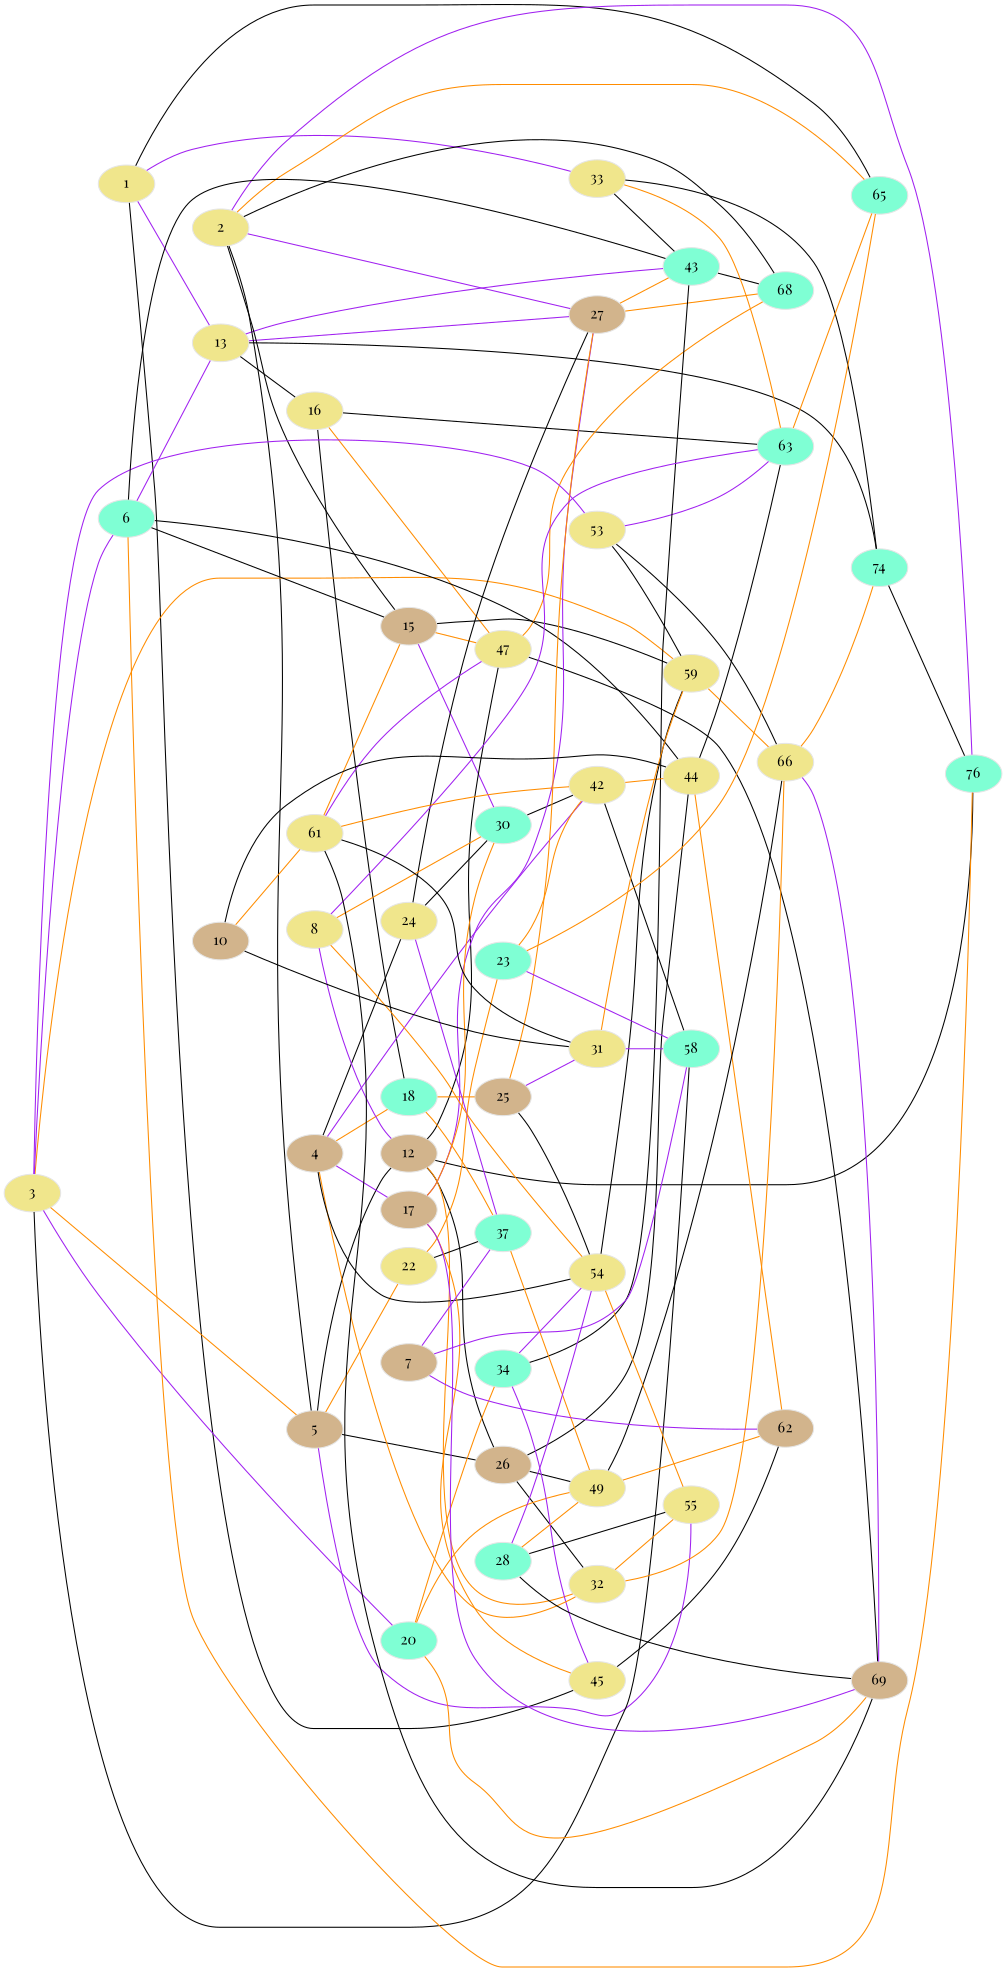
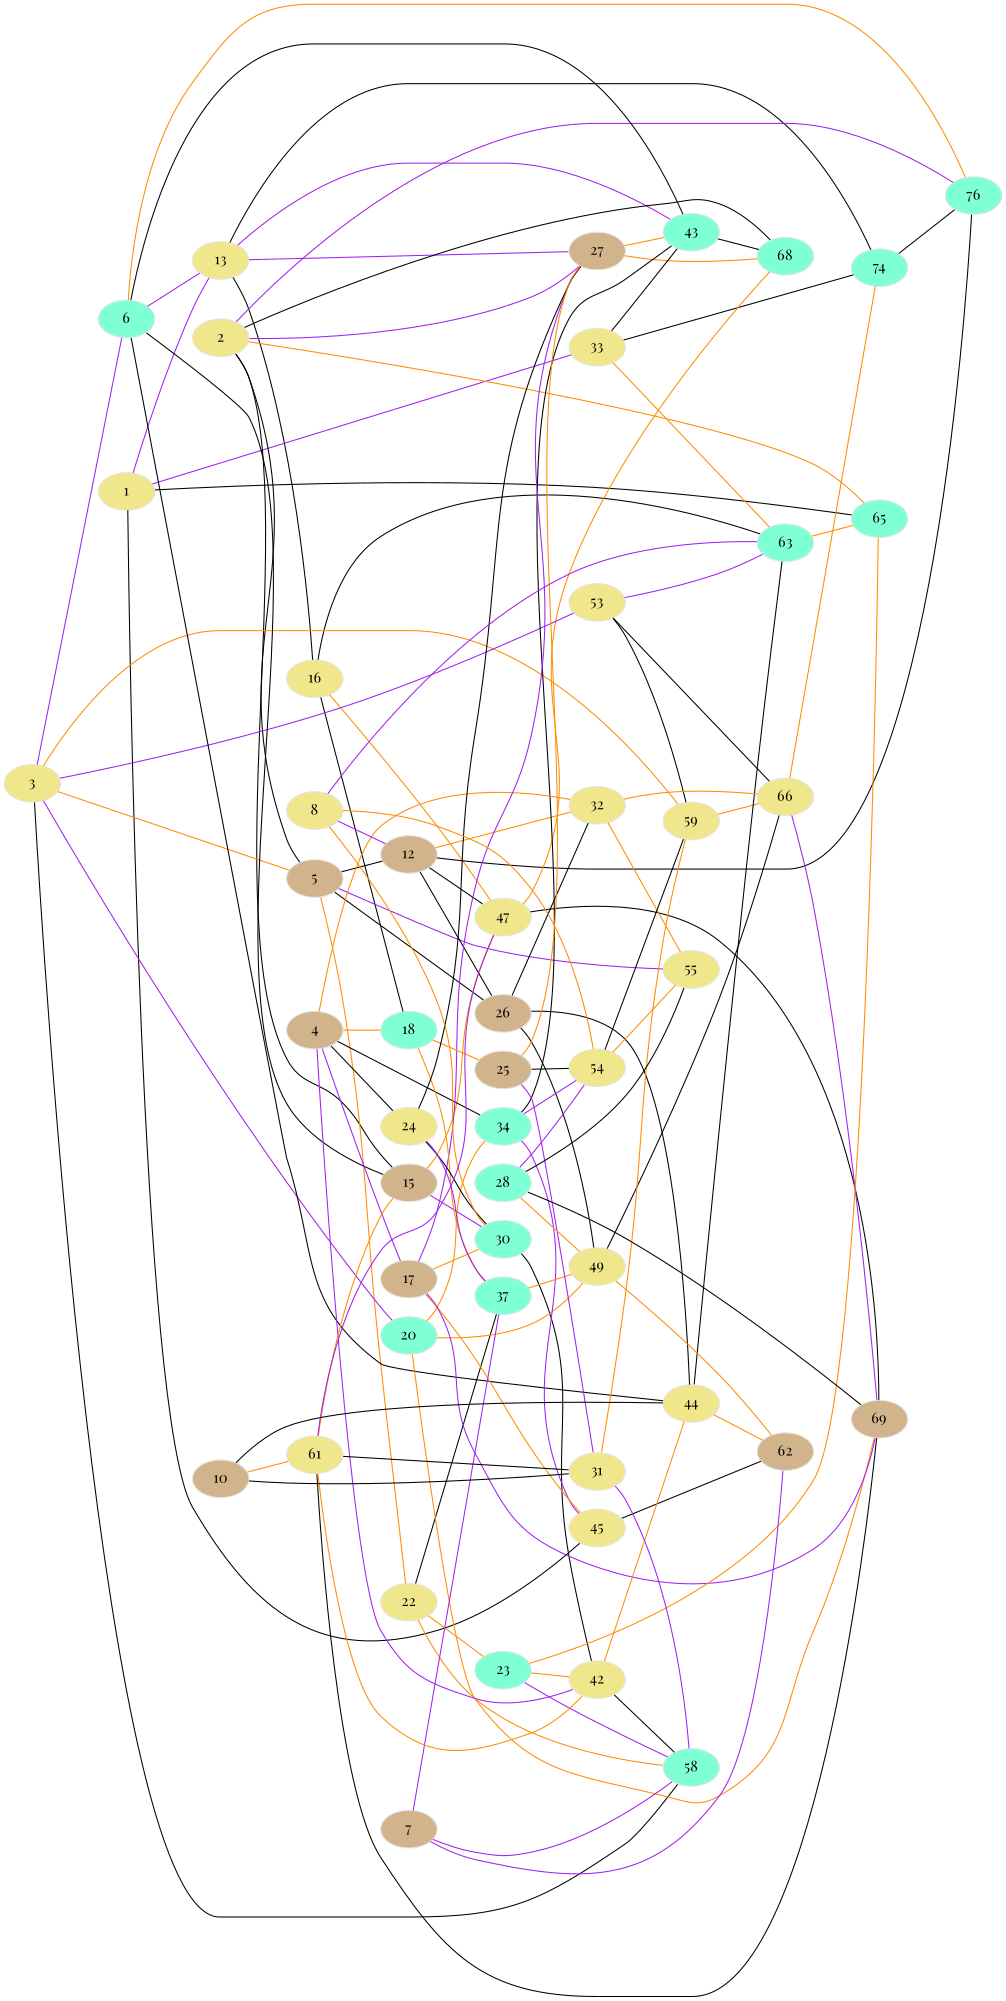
(572, 630) -> none
(406, 1301) -> (409, 1078)
none -> (519, 1727)
